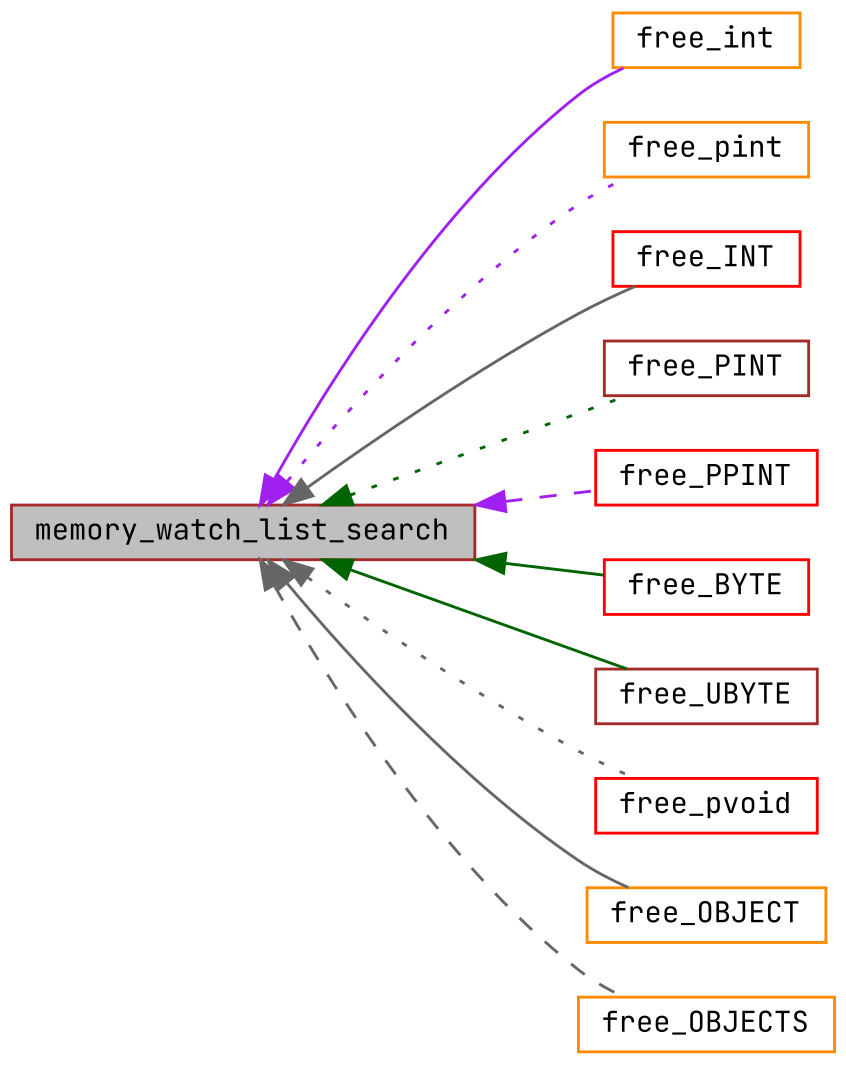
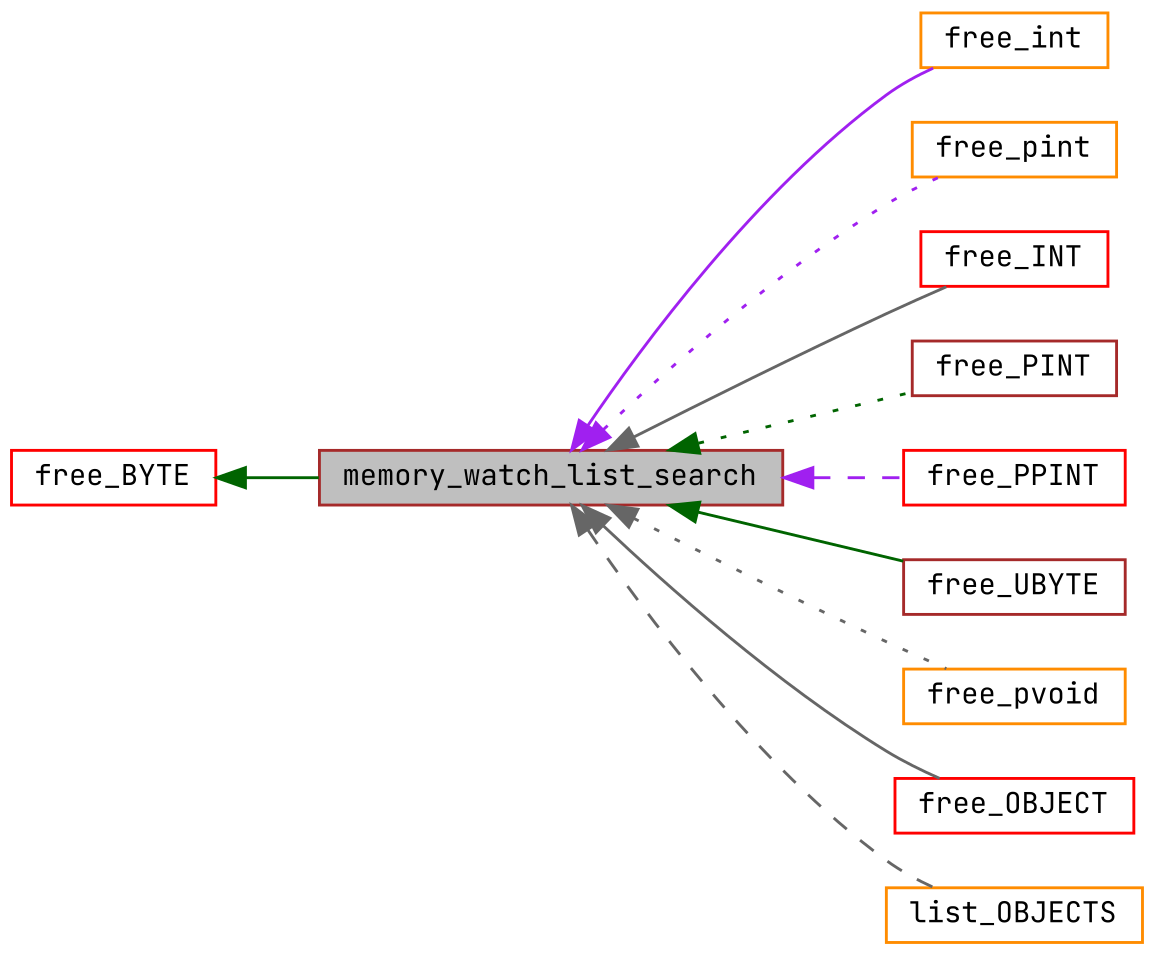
(555, 569) -> (282, 478)
(706, 806) -> (1014, 696)
(706, 915) -> (1014, 806)
(706, 1024) -> (1014, 915)
